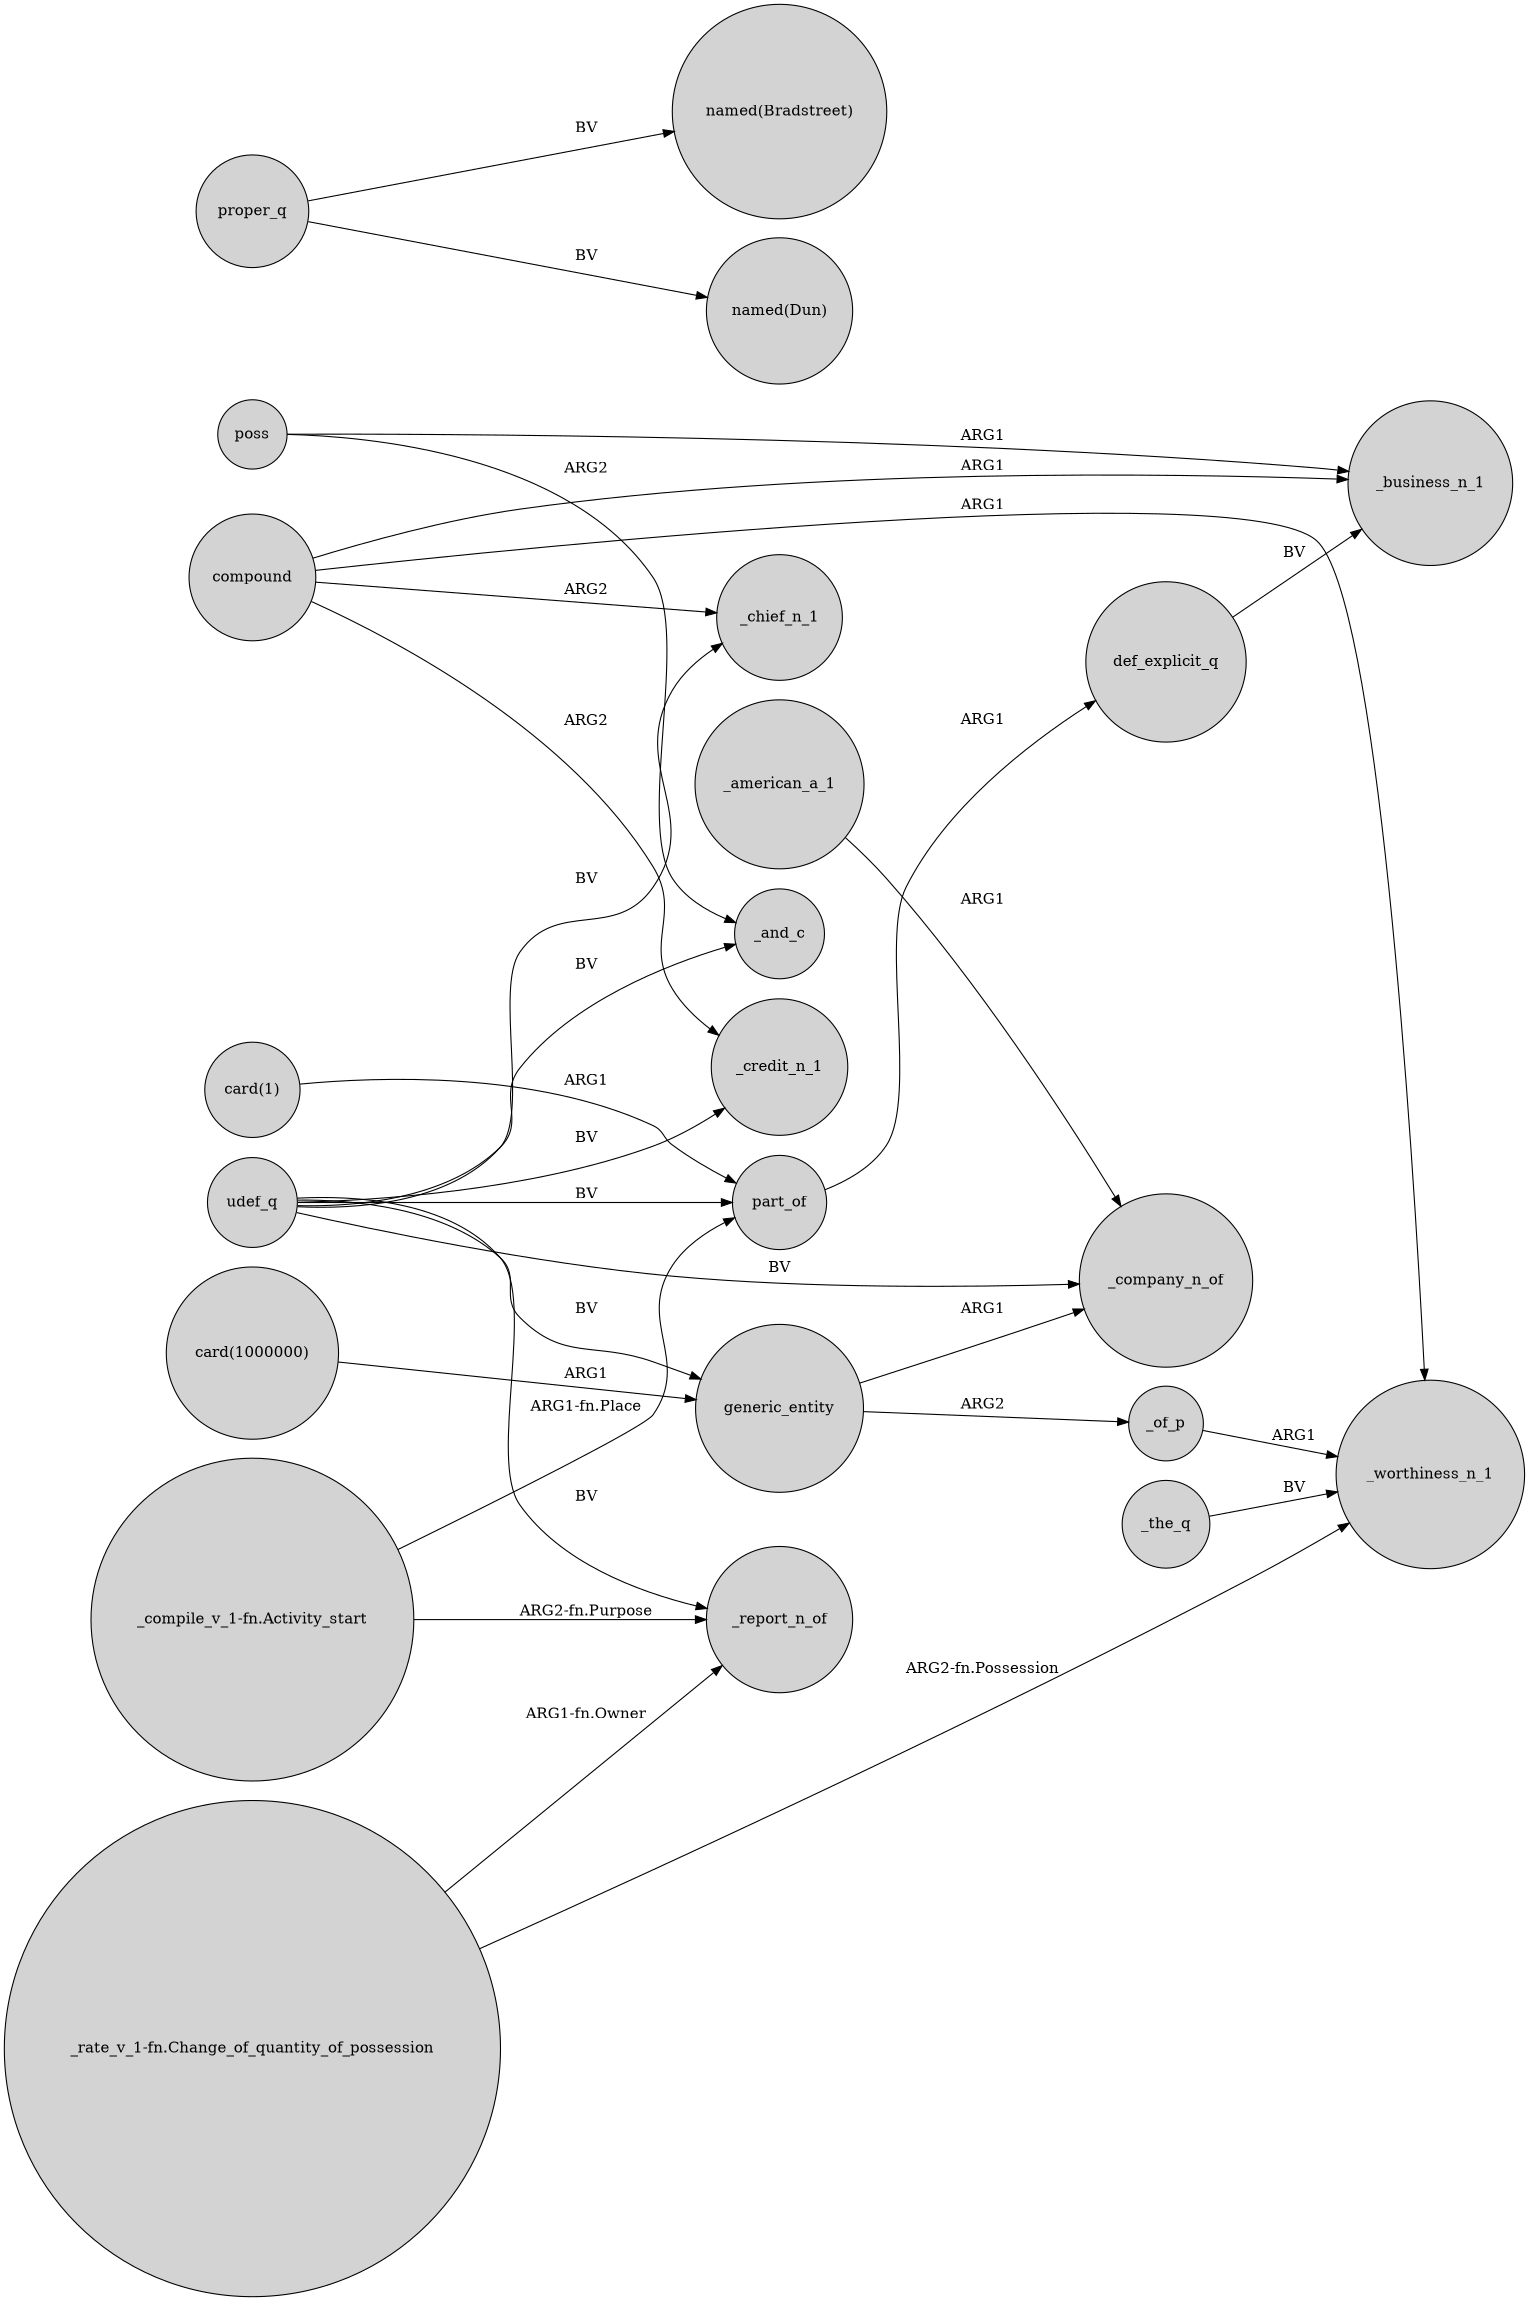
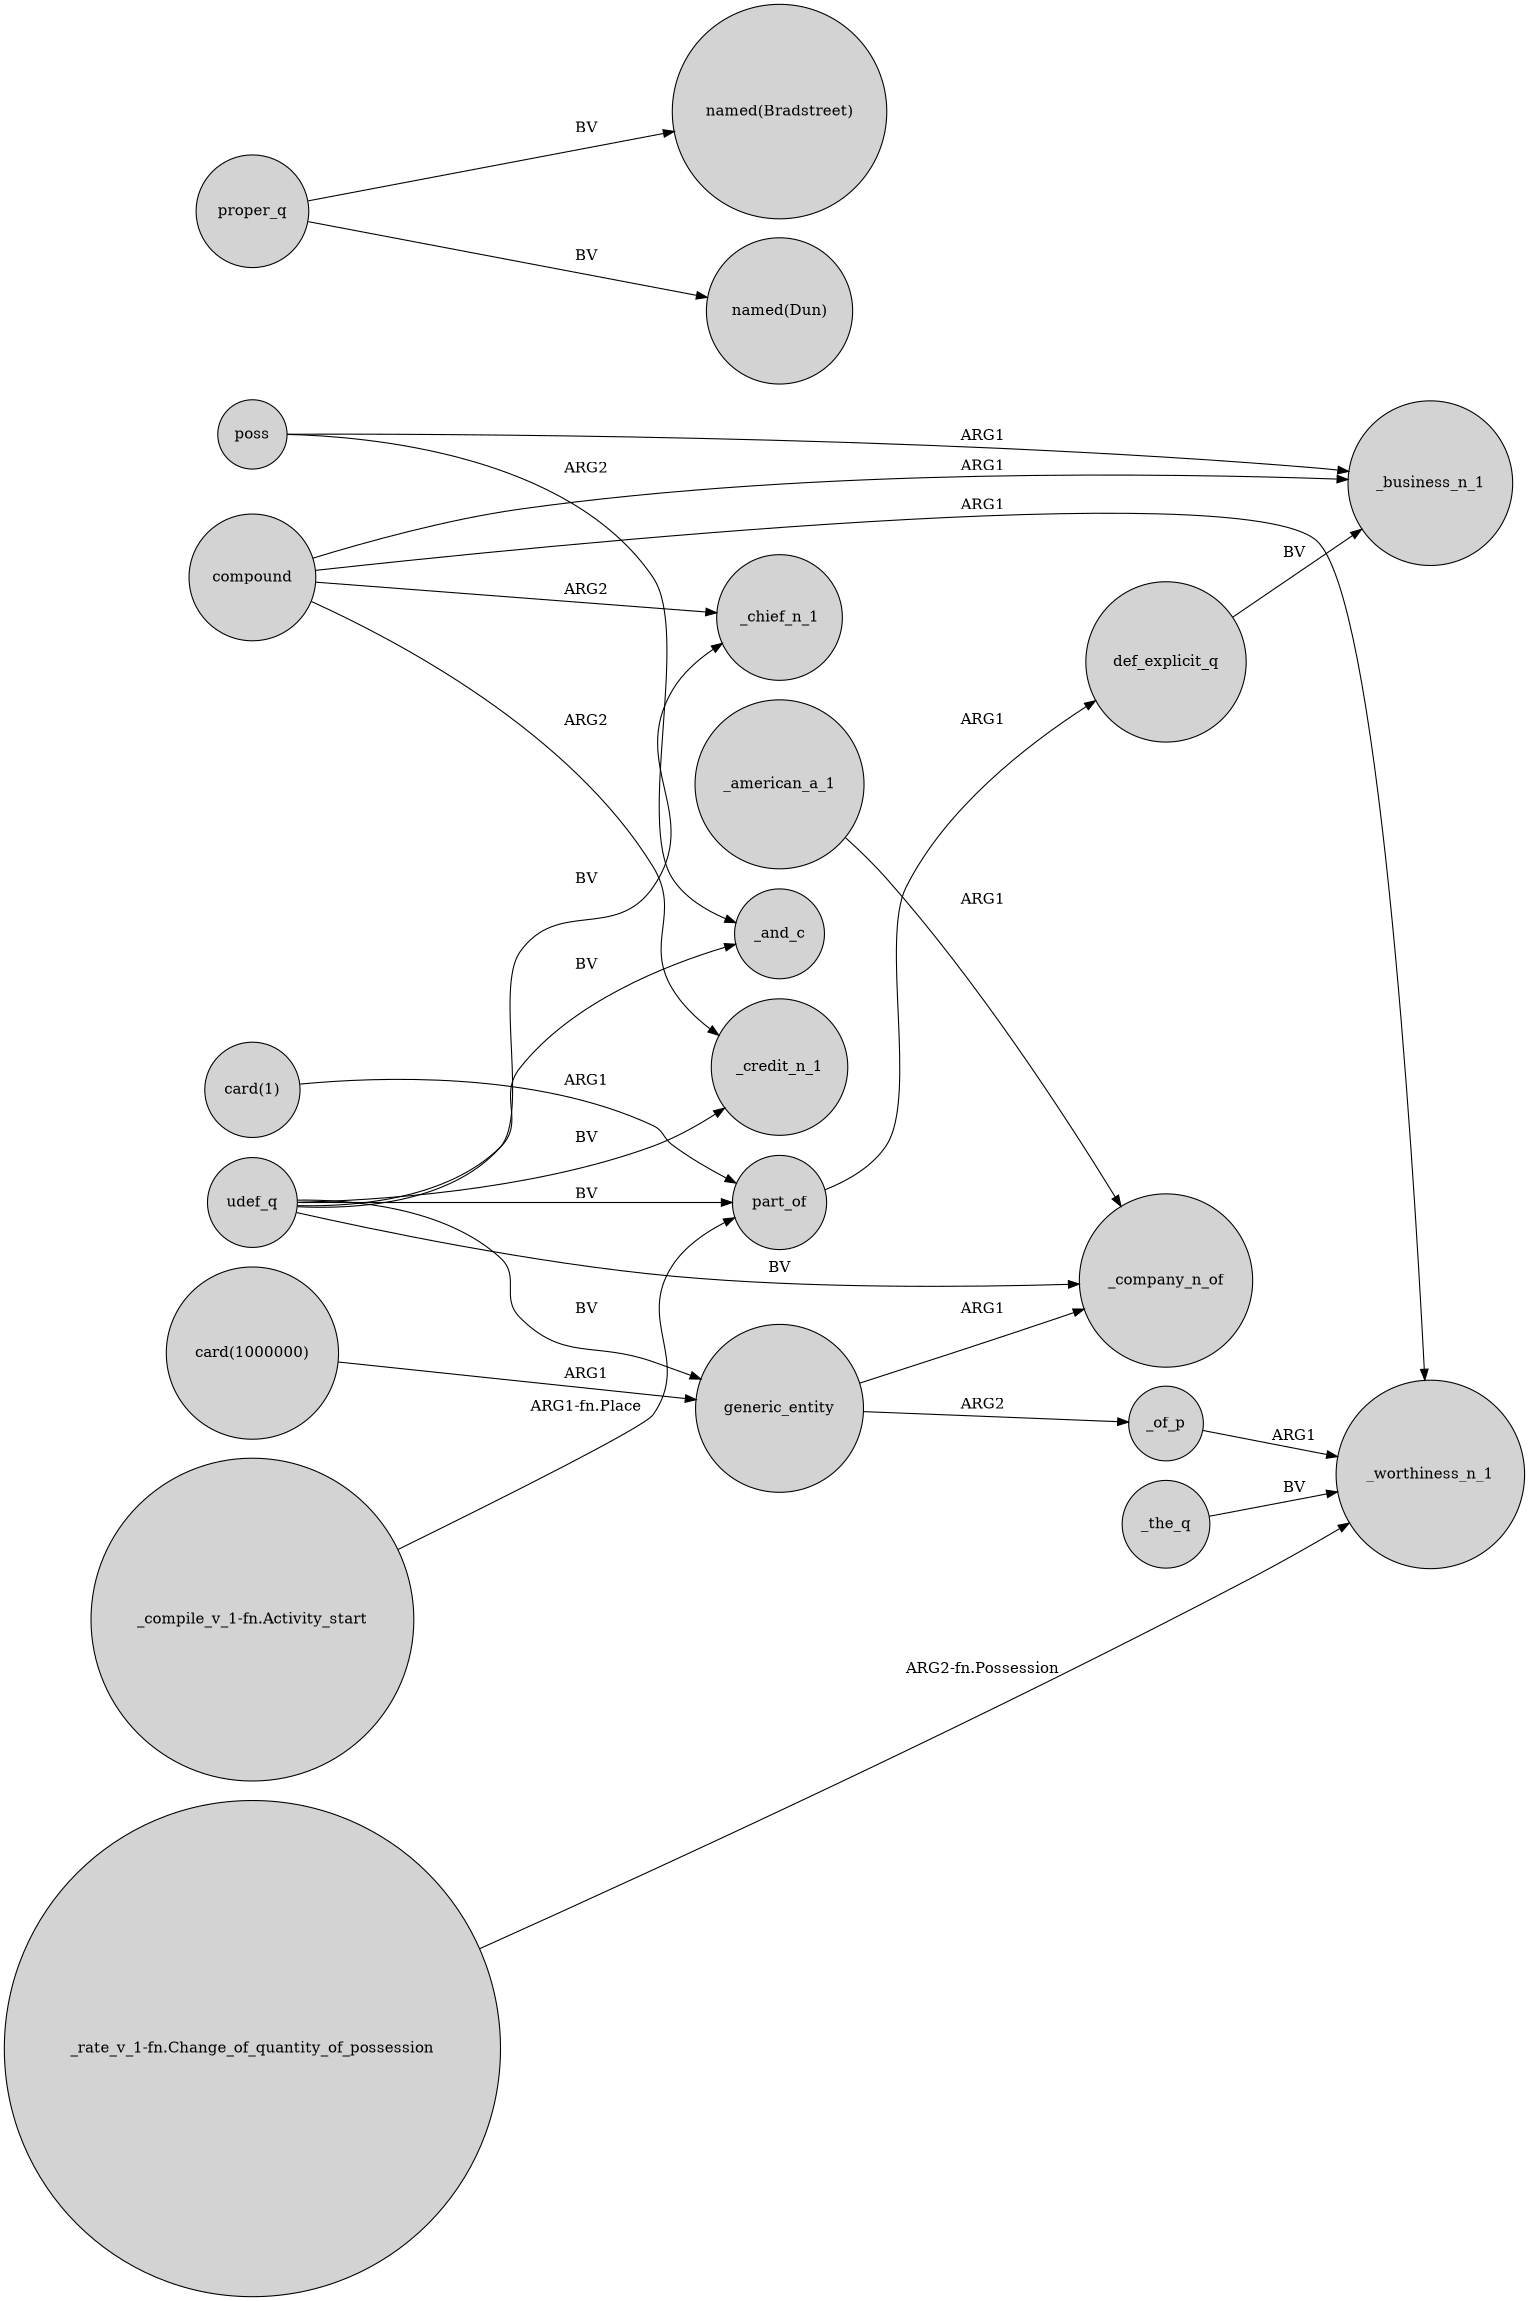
(780, 1620) -> none
